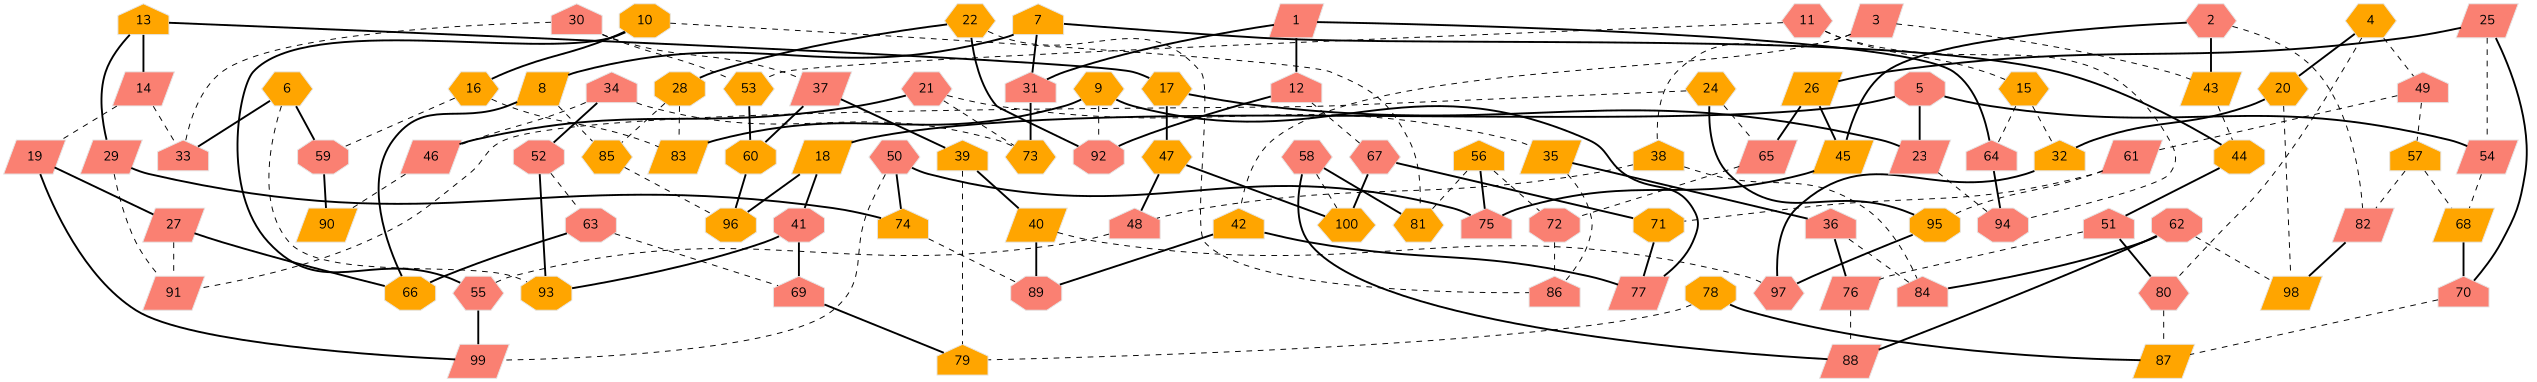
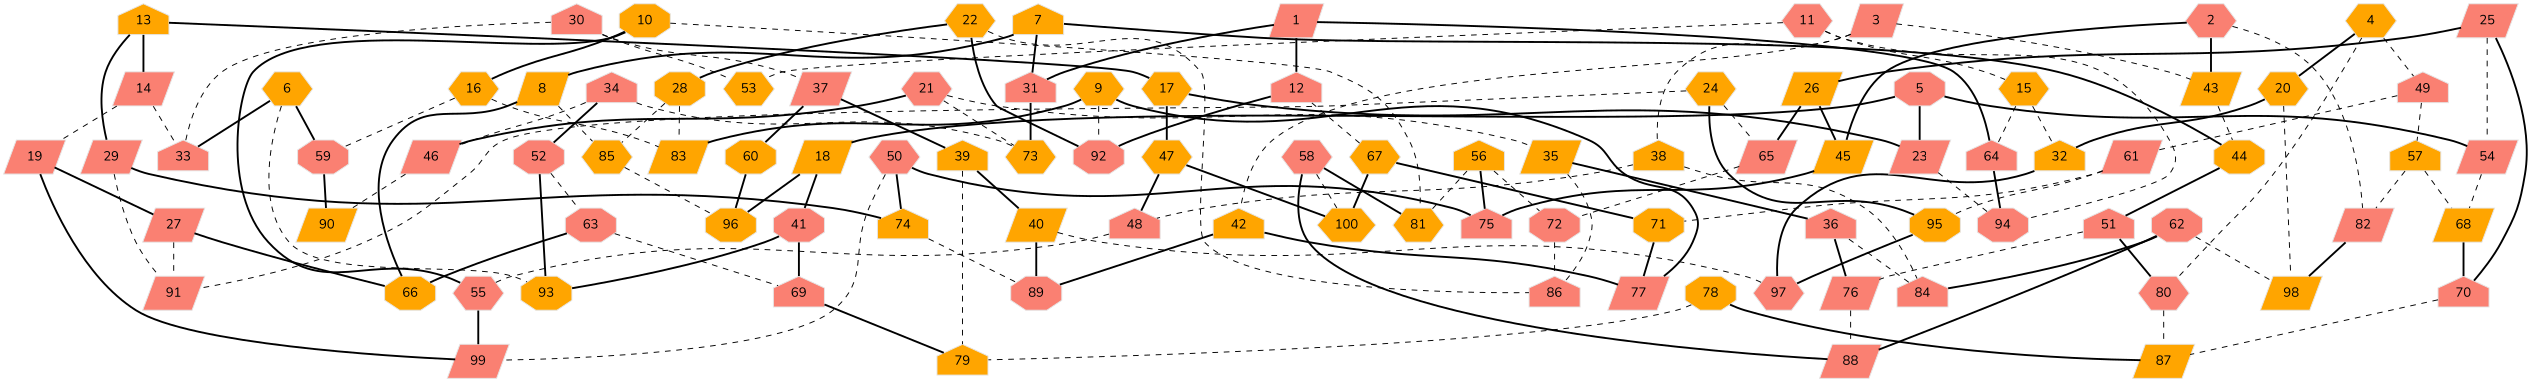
(750, 123) -> none
(1375, 157) -> (1375, 157)
